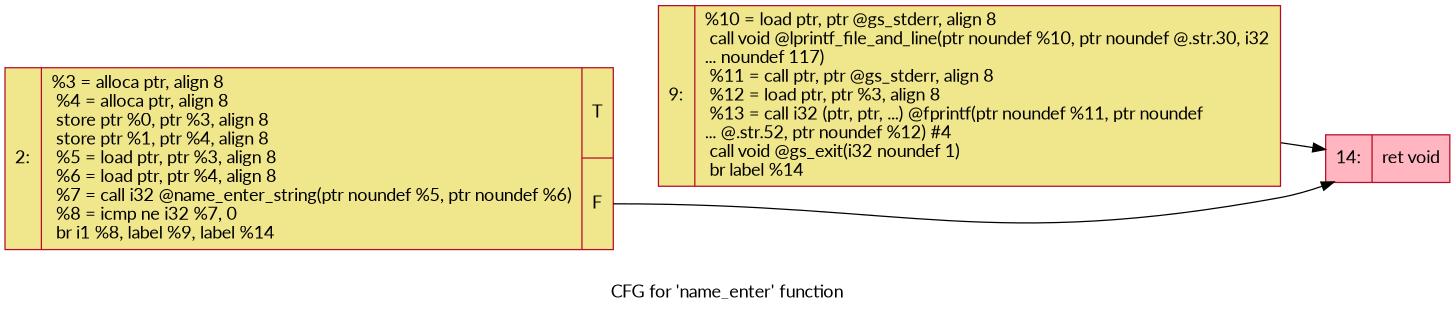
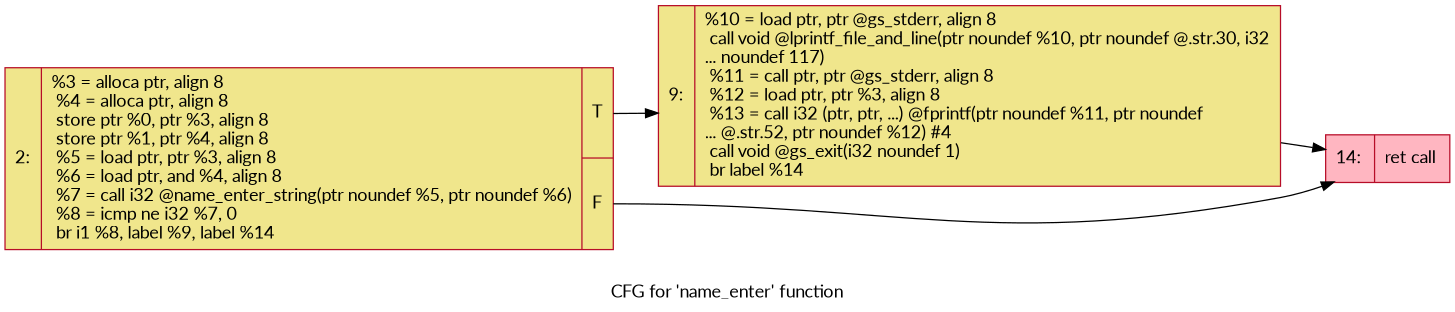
none -> (629, 113)
(1411, 158) -> (1410, 158)
(164, 177) -> (167, 177)
